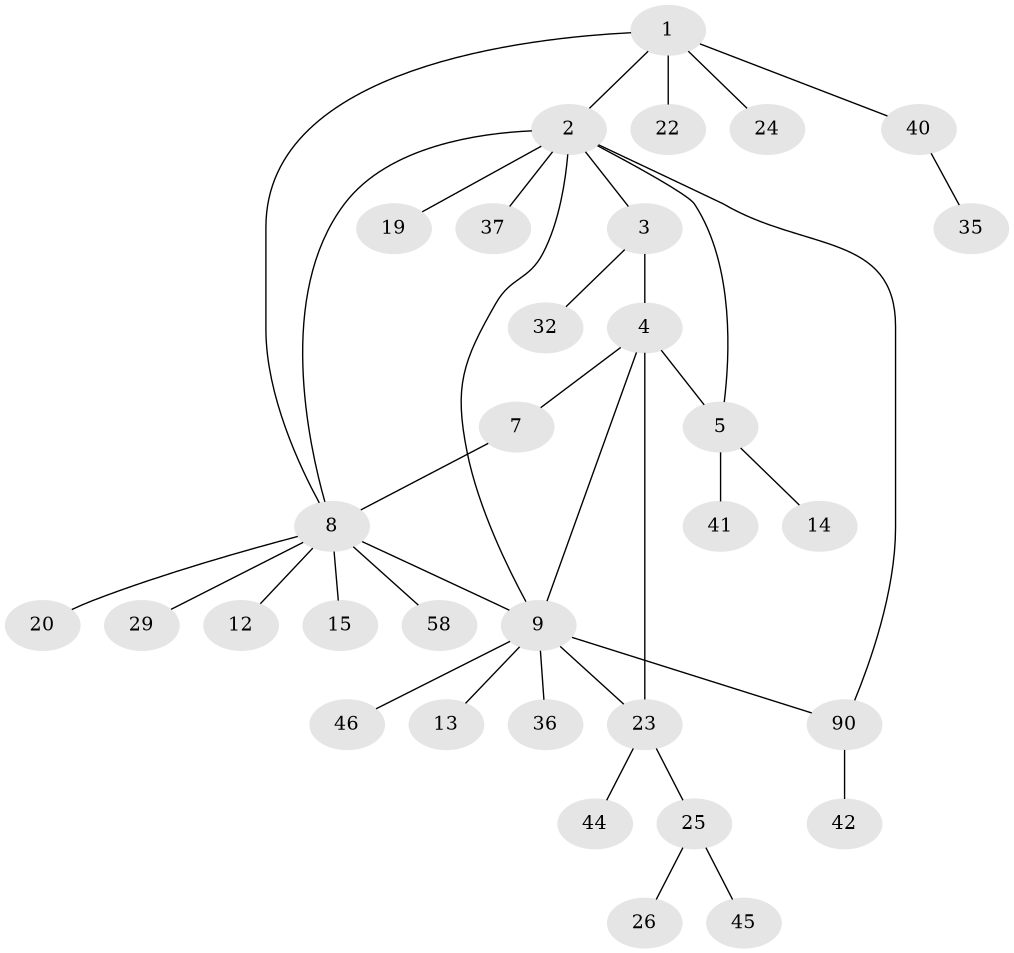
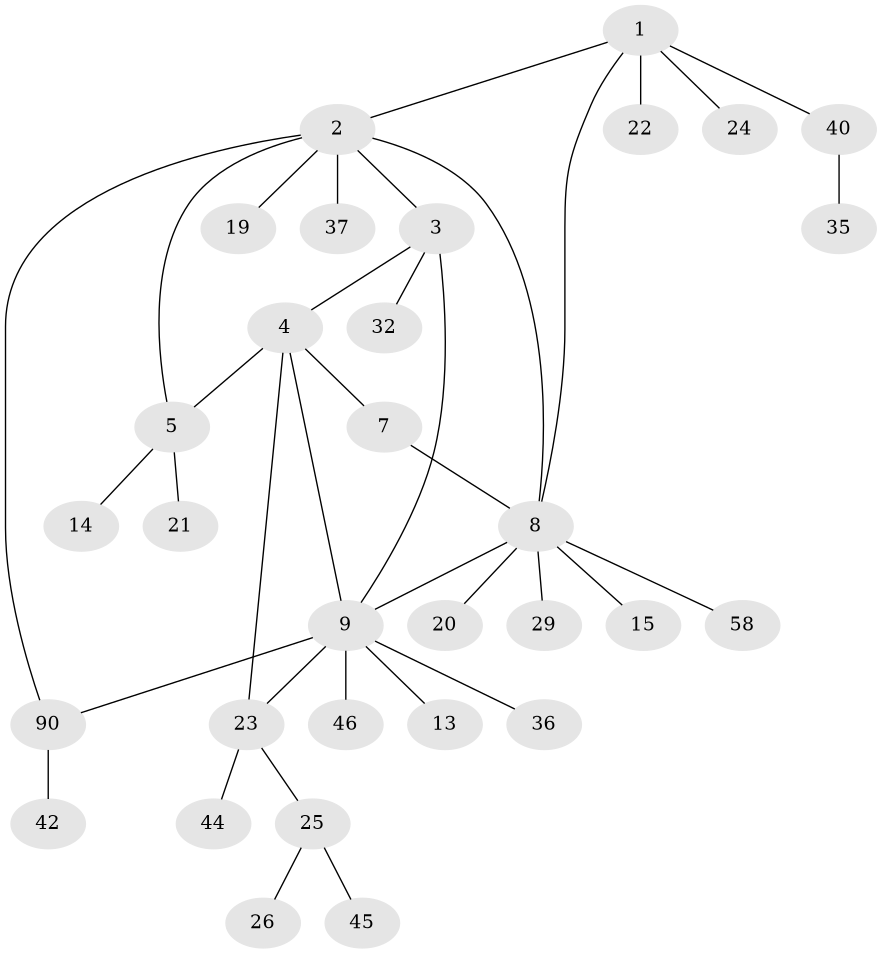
(466, 369) -> (437, 437)
(721, 526) -> (180, 526)
(241, 626) -> none
